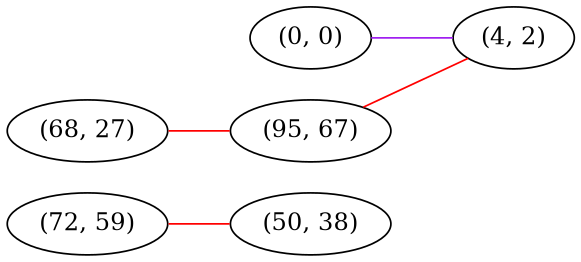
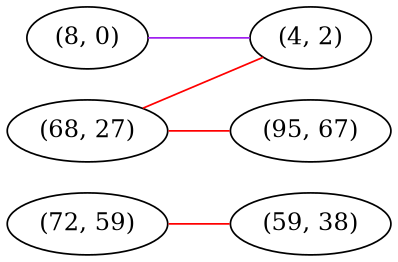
(311, 38) -> (87, 38)
(416, 83) -> (203, 83)
(311, 224) -> (311, 224)
